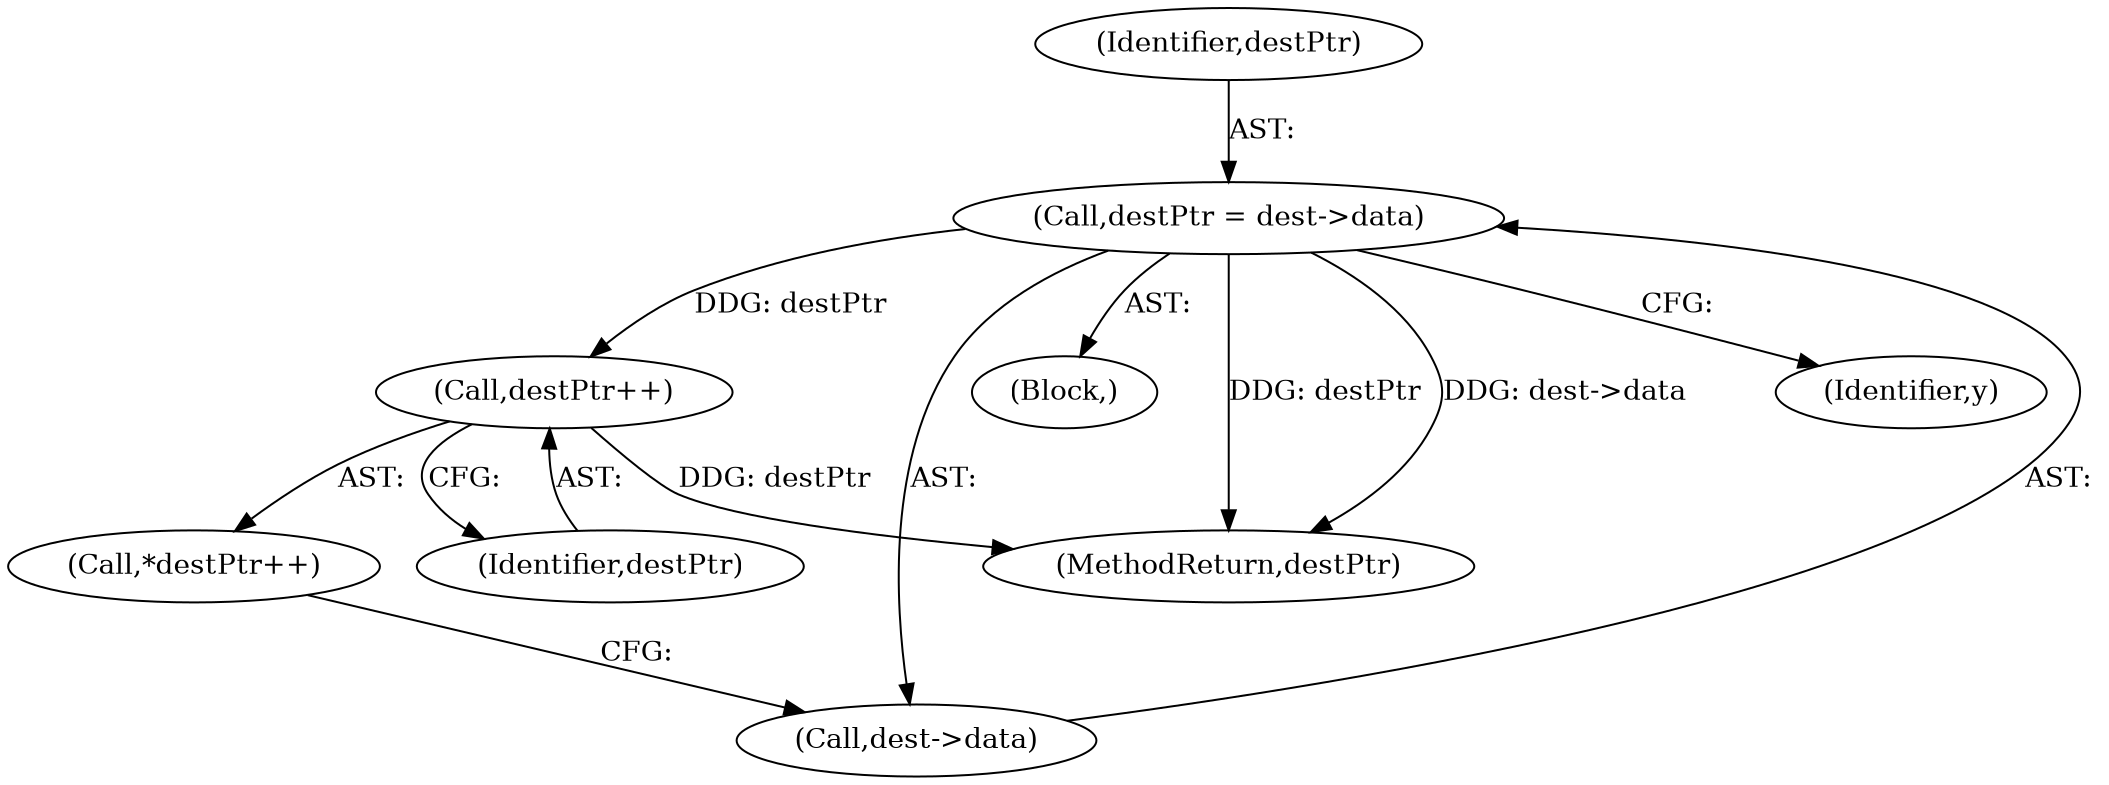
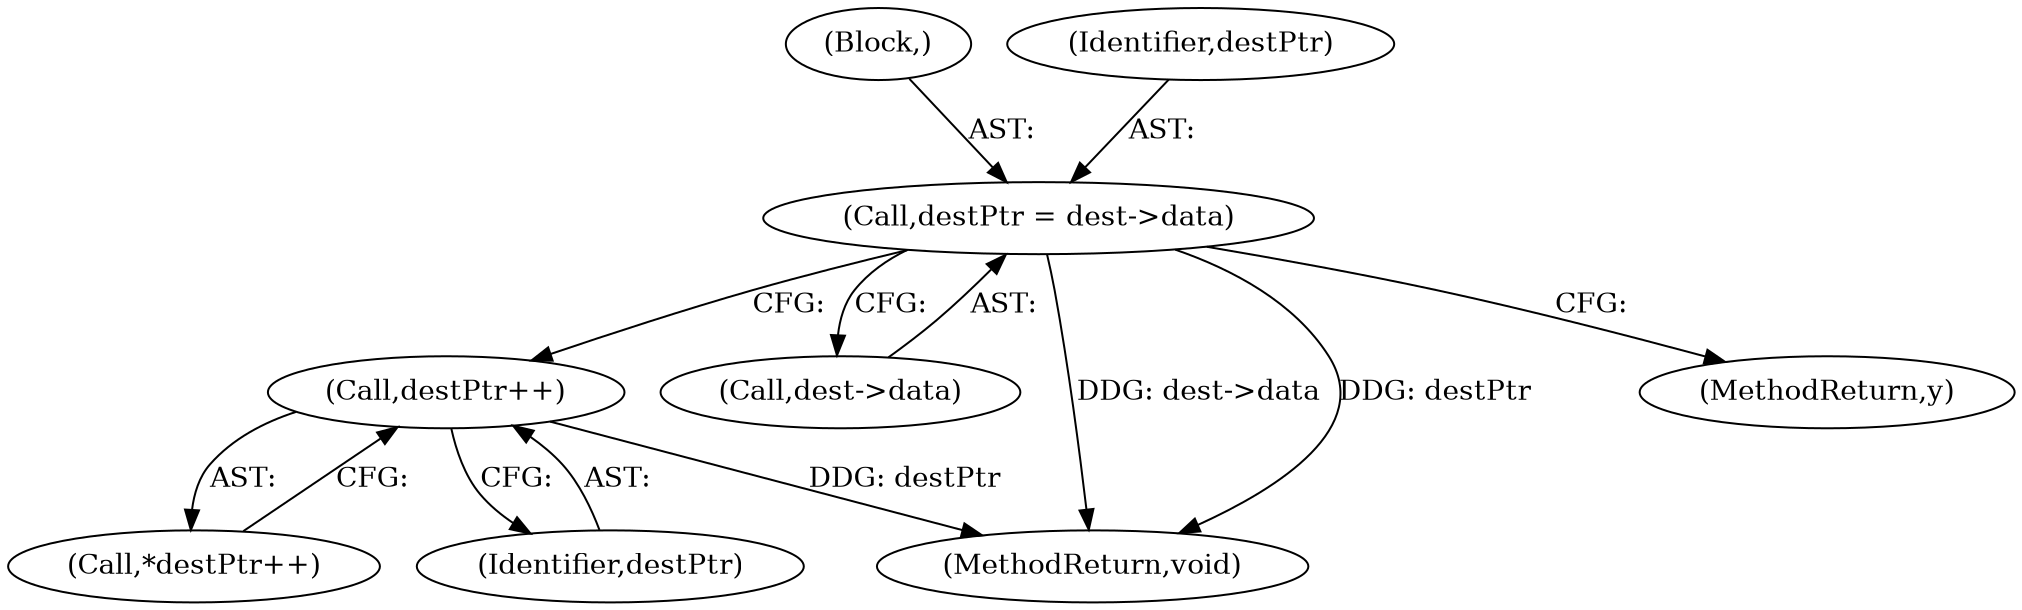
(1124, 291) -> (951, 123)
(791, 305) -> (793, 305)
(1911, 392) -> (1827, 392)
(949, 479) -> (896, 305)
(1229, 566) -> (1093, 566)
(546, 651) -> (312, 485)
